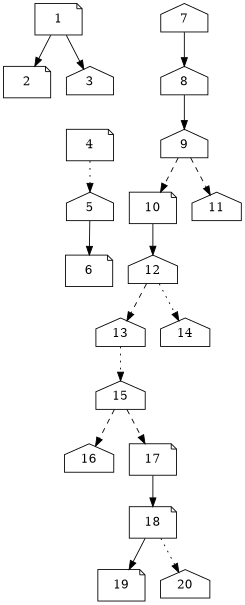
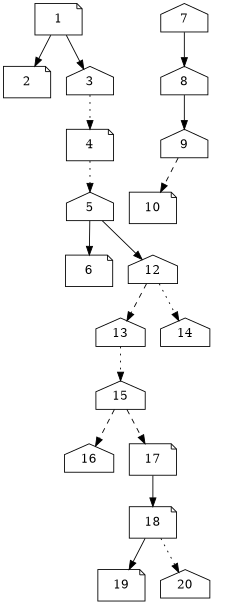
none -> (90, 108)
(217, 208) -> none
(153, 235) -> (119, 237)
